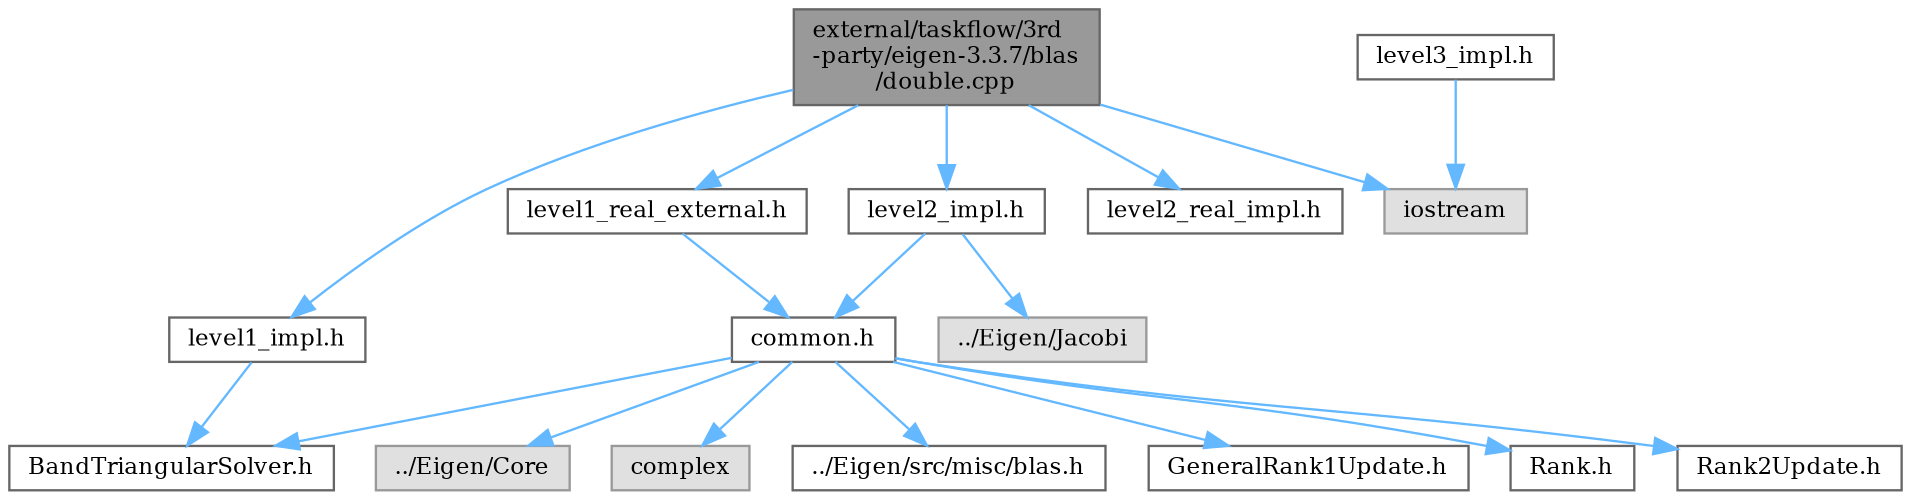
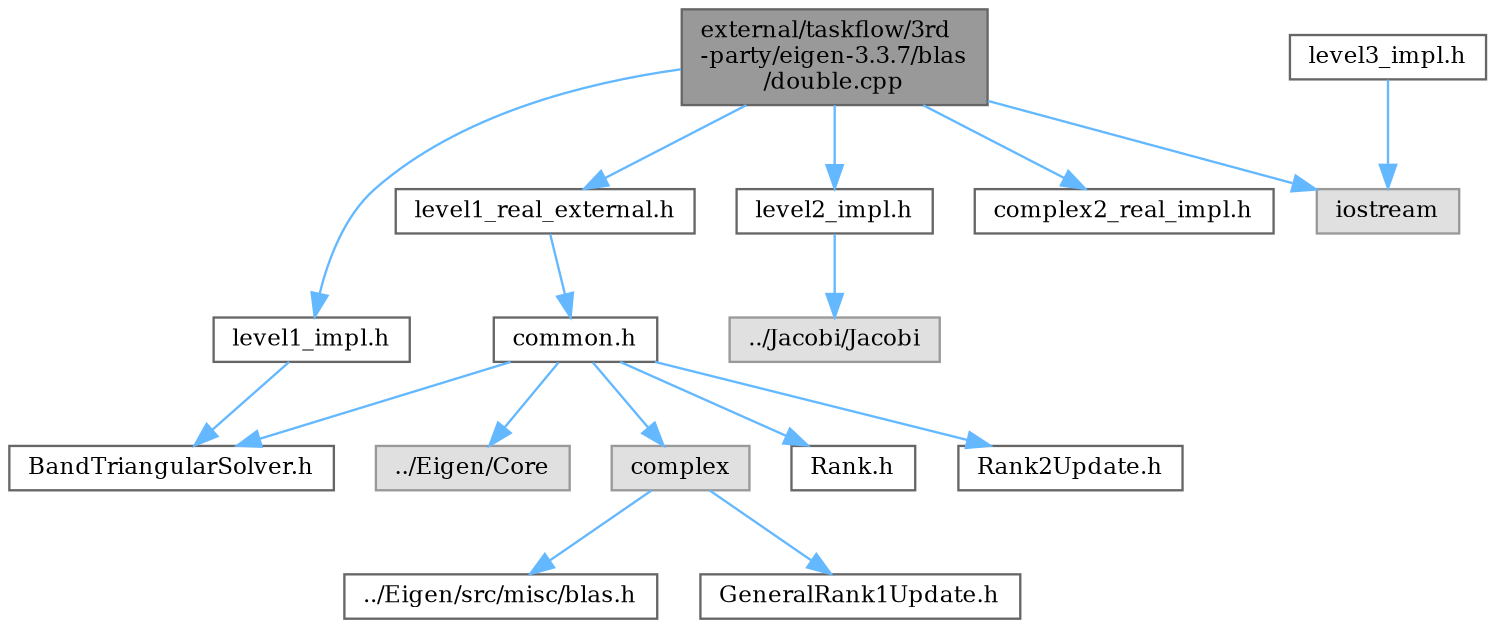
(1215, 211) -> (1124, 211)
(889, 267) -> none
(1042, 340) -> (835, 340)
(872, 396) -> (601, 525)
(1049, 401) -> (760, 525)
